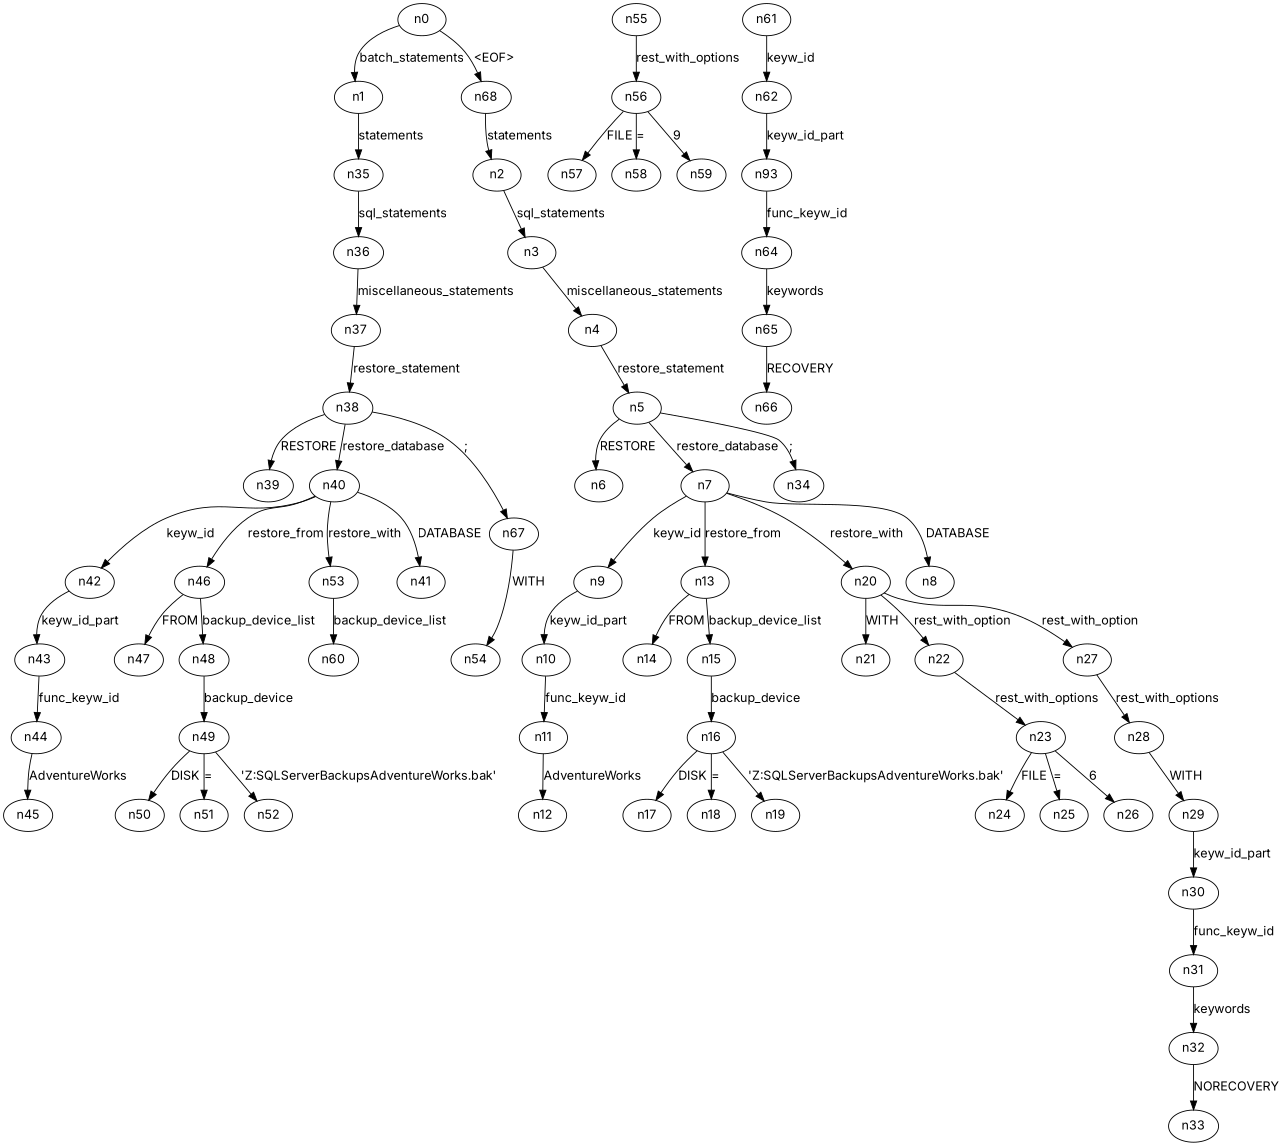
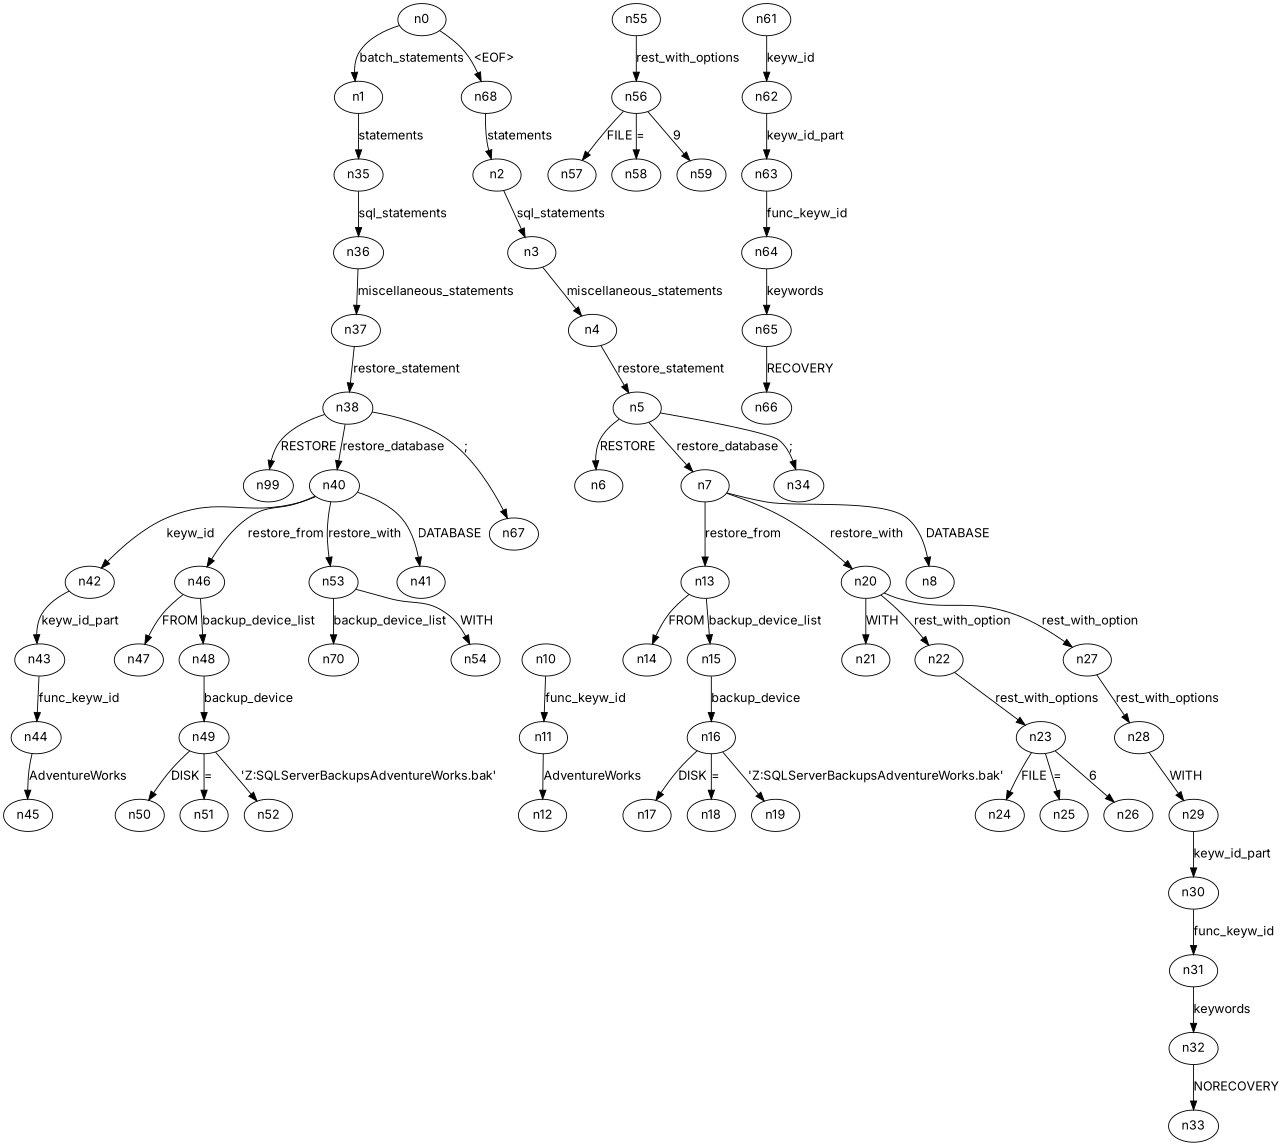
(767, 175) -> (767, 175)
(268, 486) -> (268, 486)
(598, 582) -> none
(507, 595) -> (416, 603)
(334, 660) -> (334, 660)
